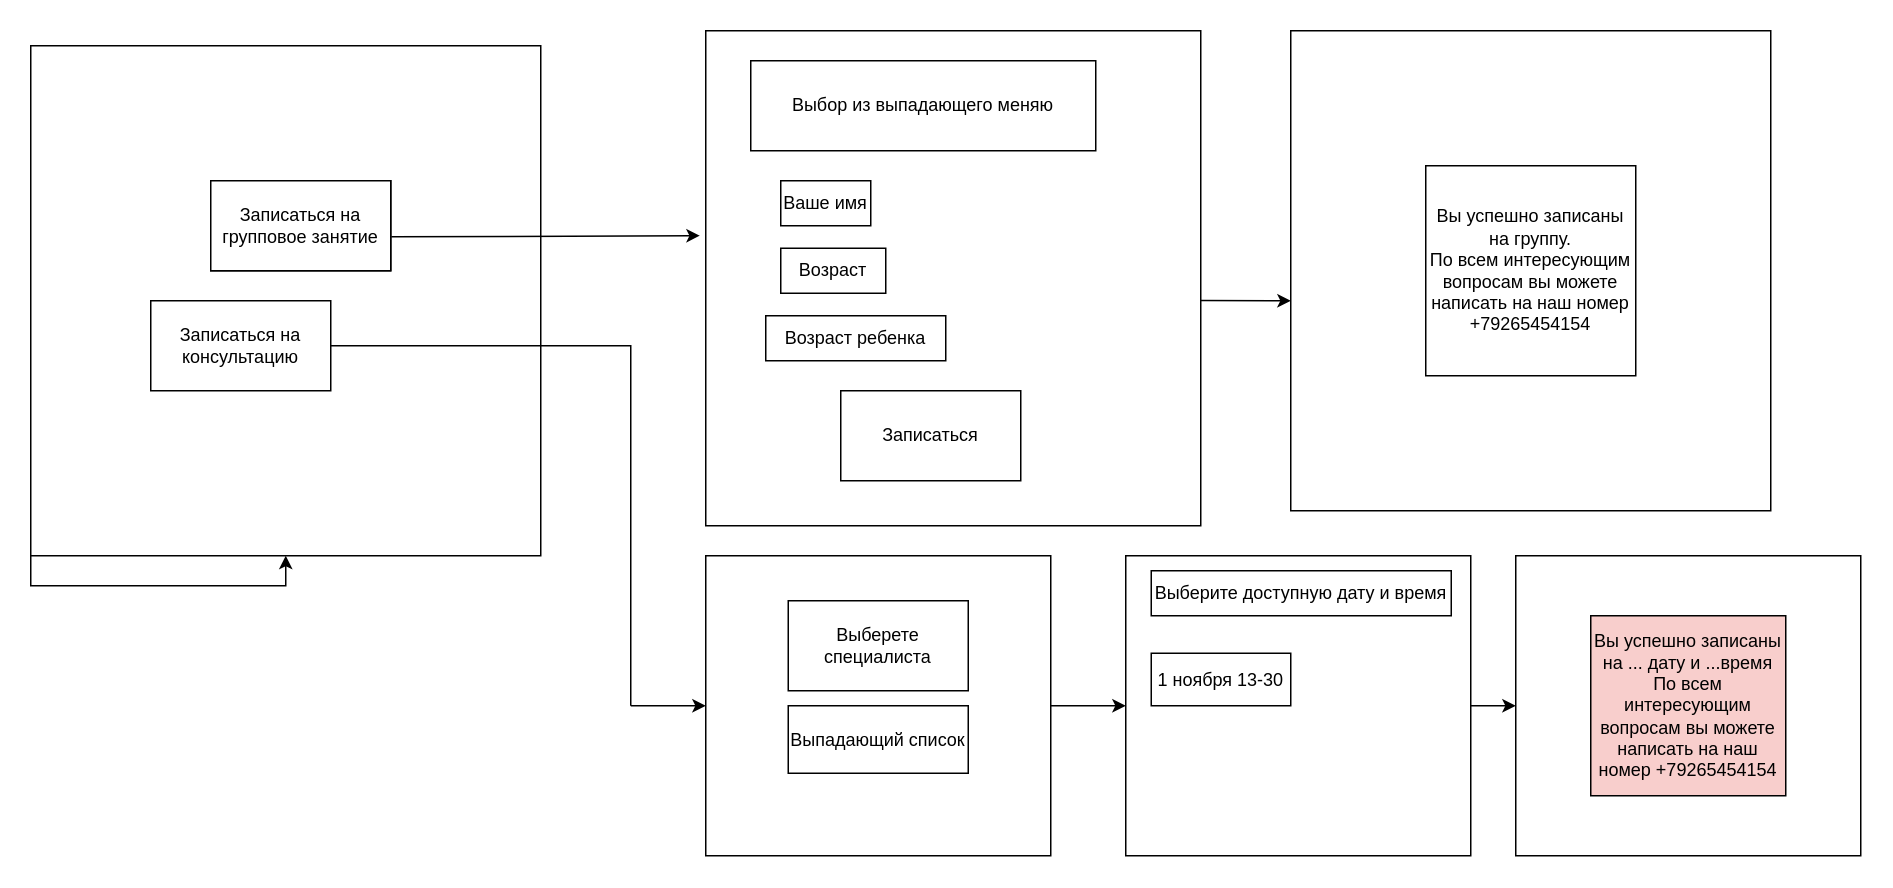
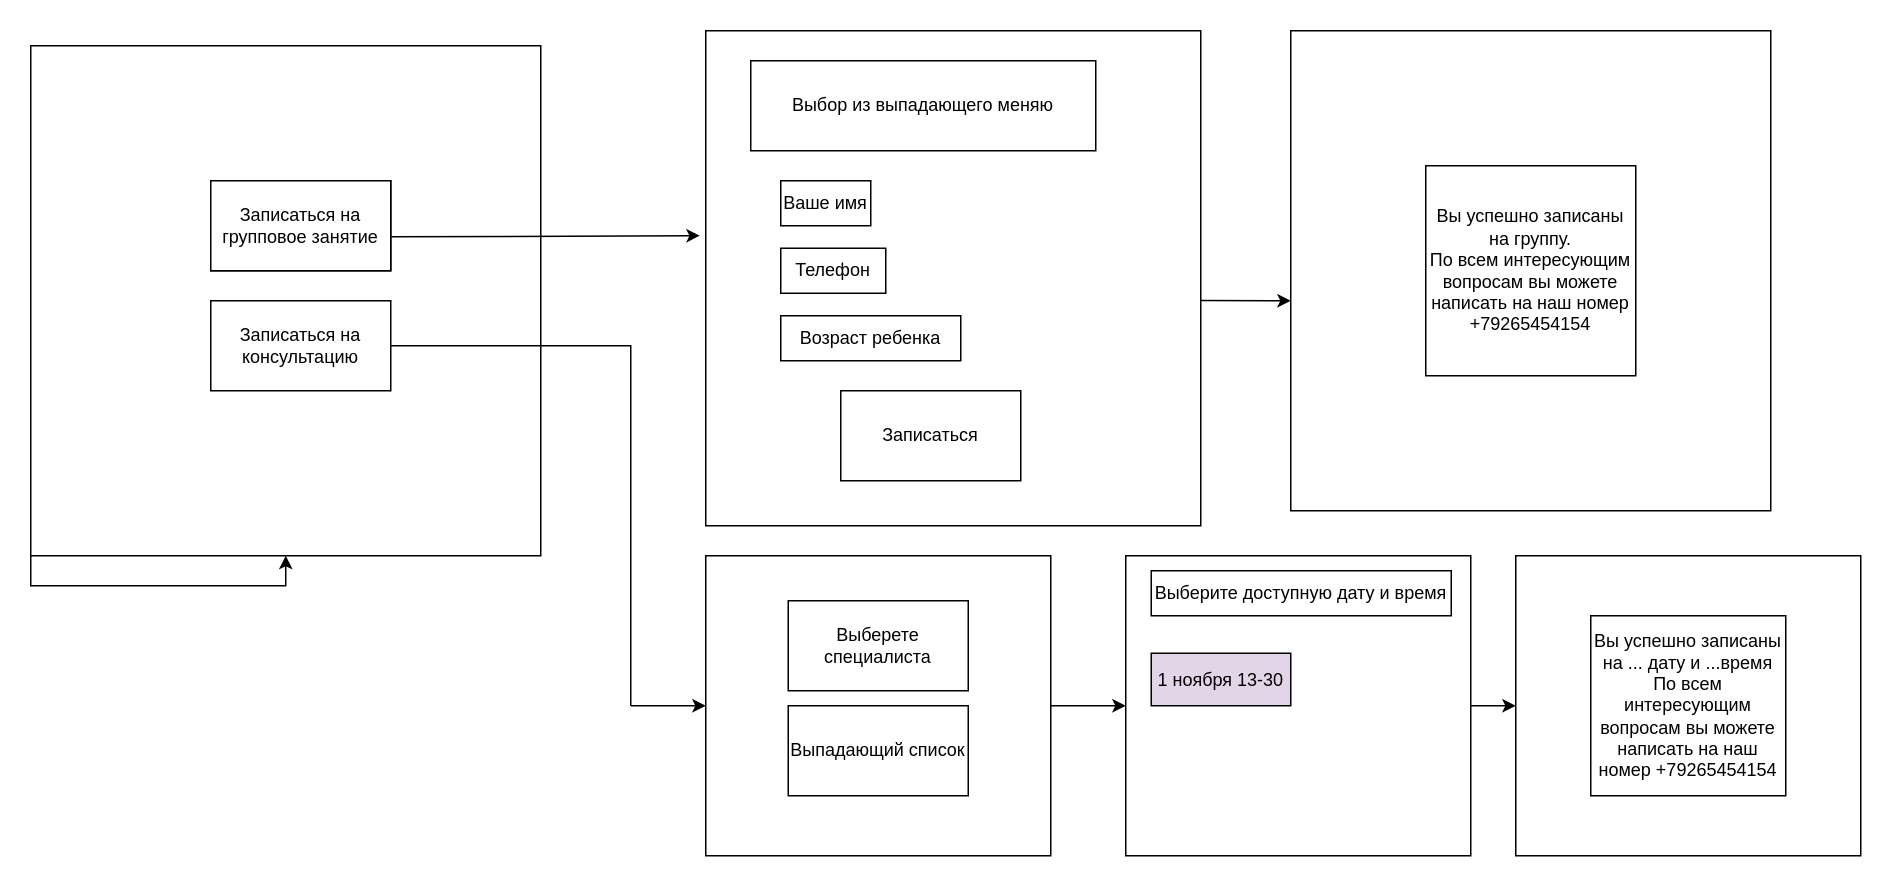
(833, 271) -> (833, 271)
(856, 338) -> (871, 338)
(241, 346) -> (301, 346)
(1221, 680) -> (1221, 680)
(1688, 706) -> (1688, 706)
(878, 740) -> (878, 751)
